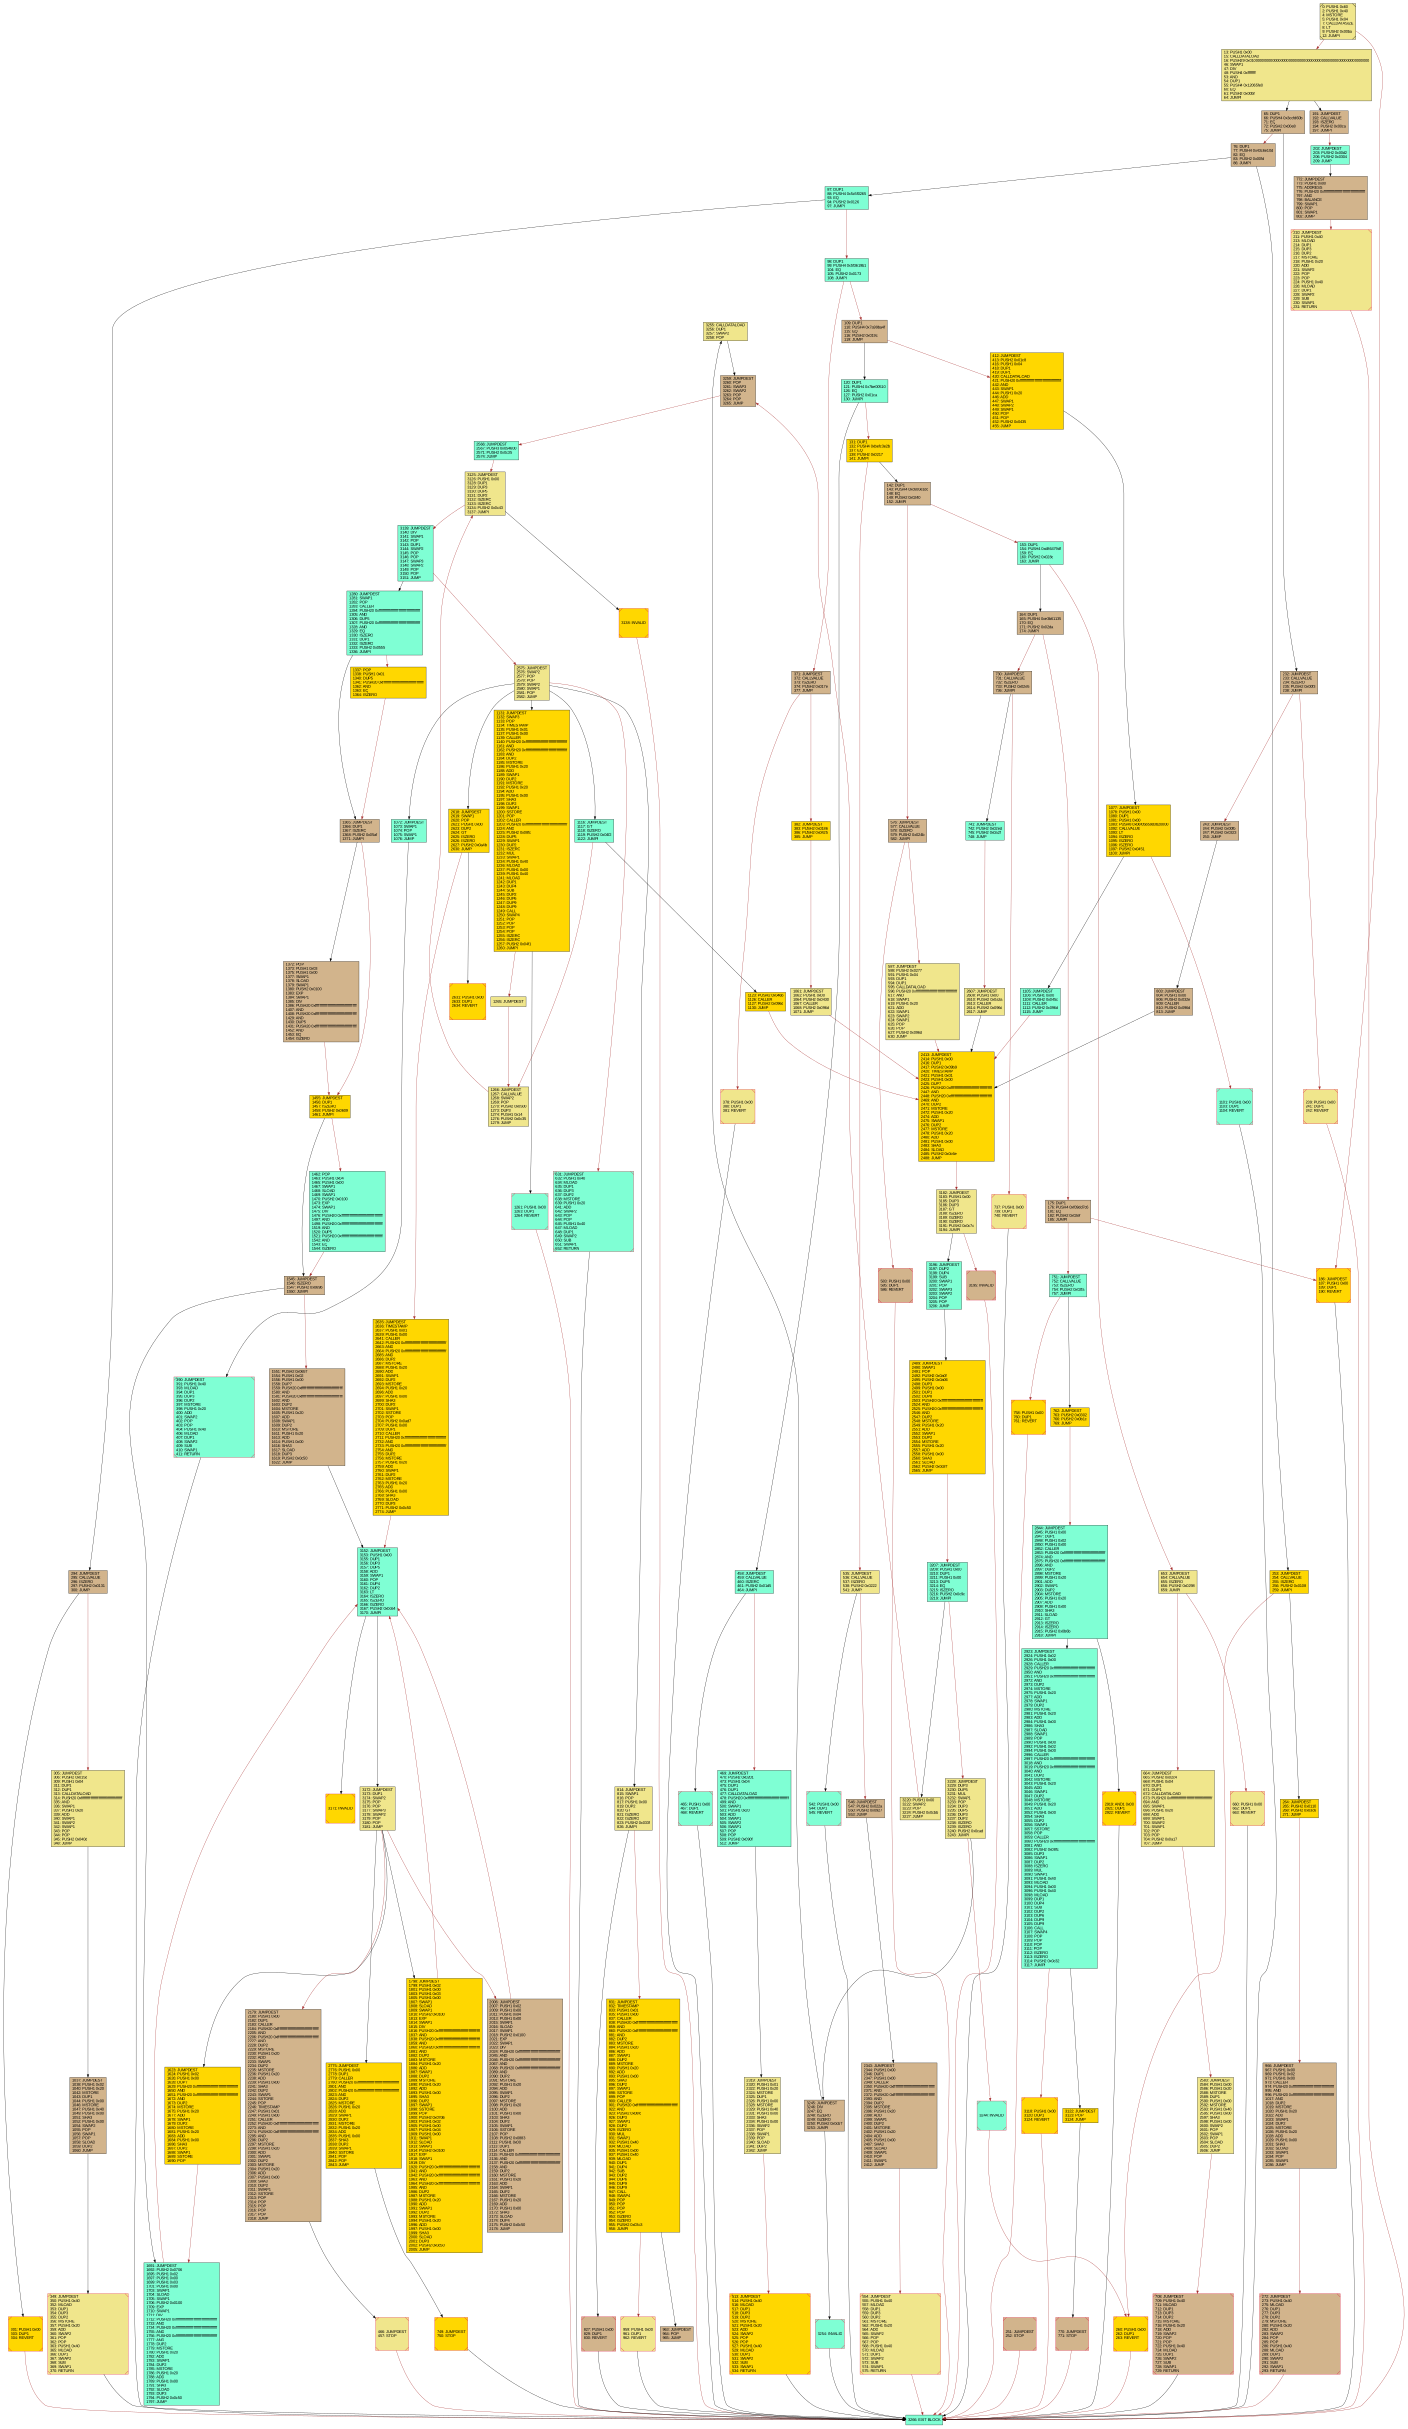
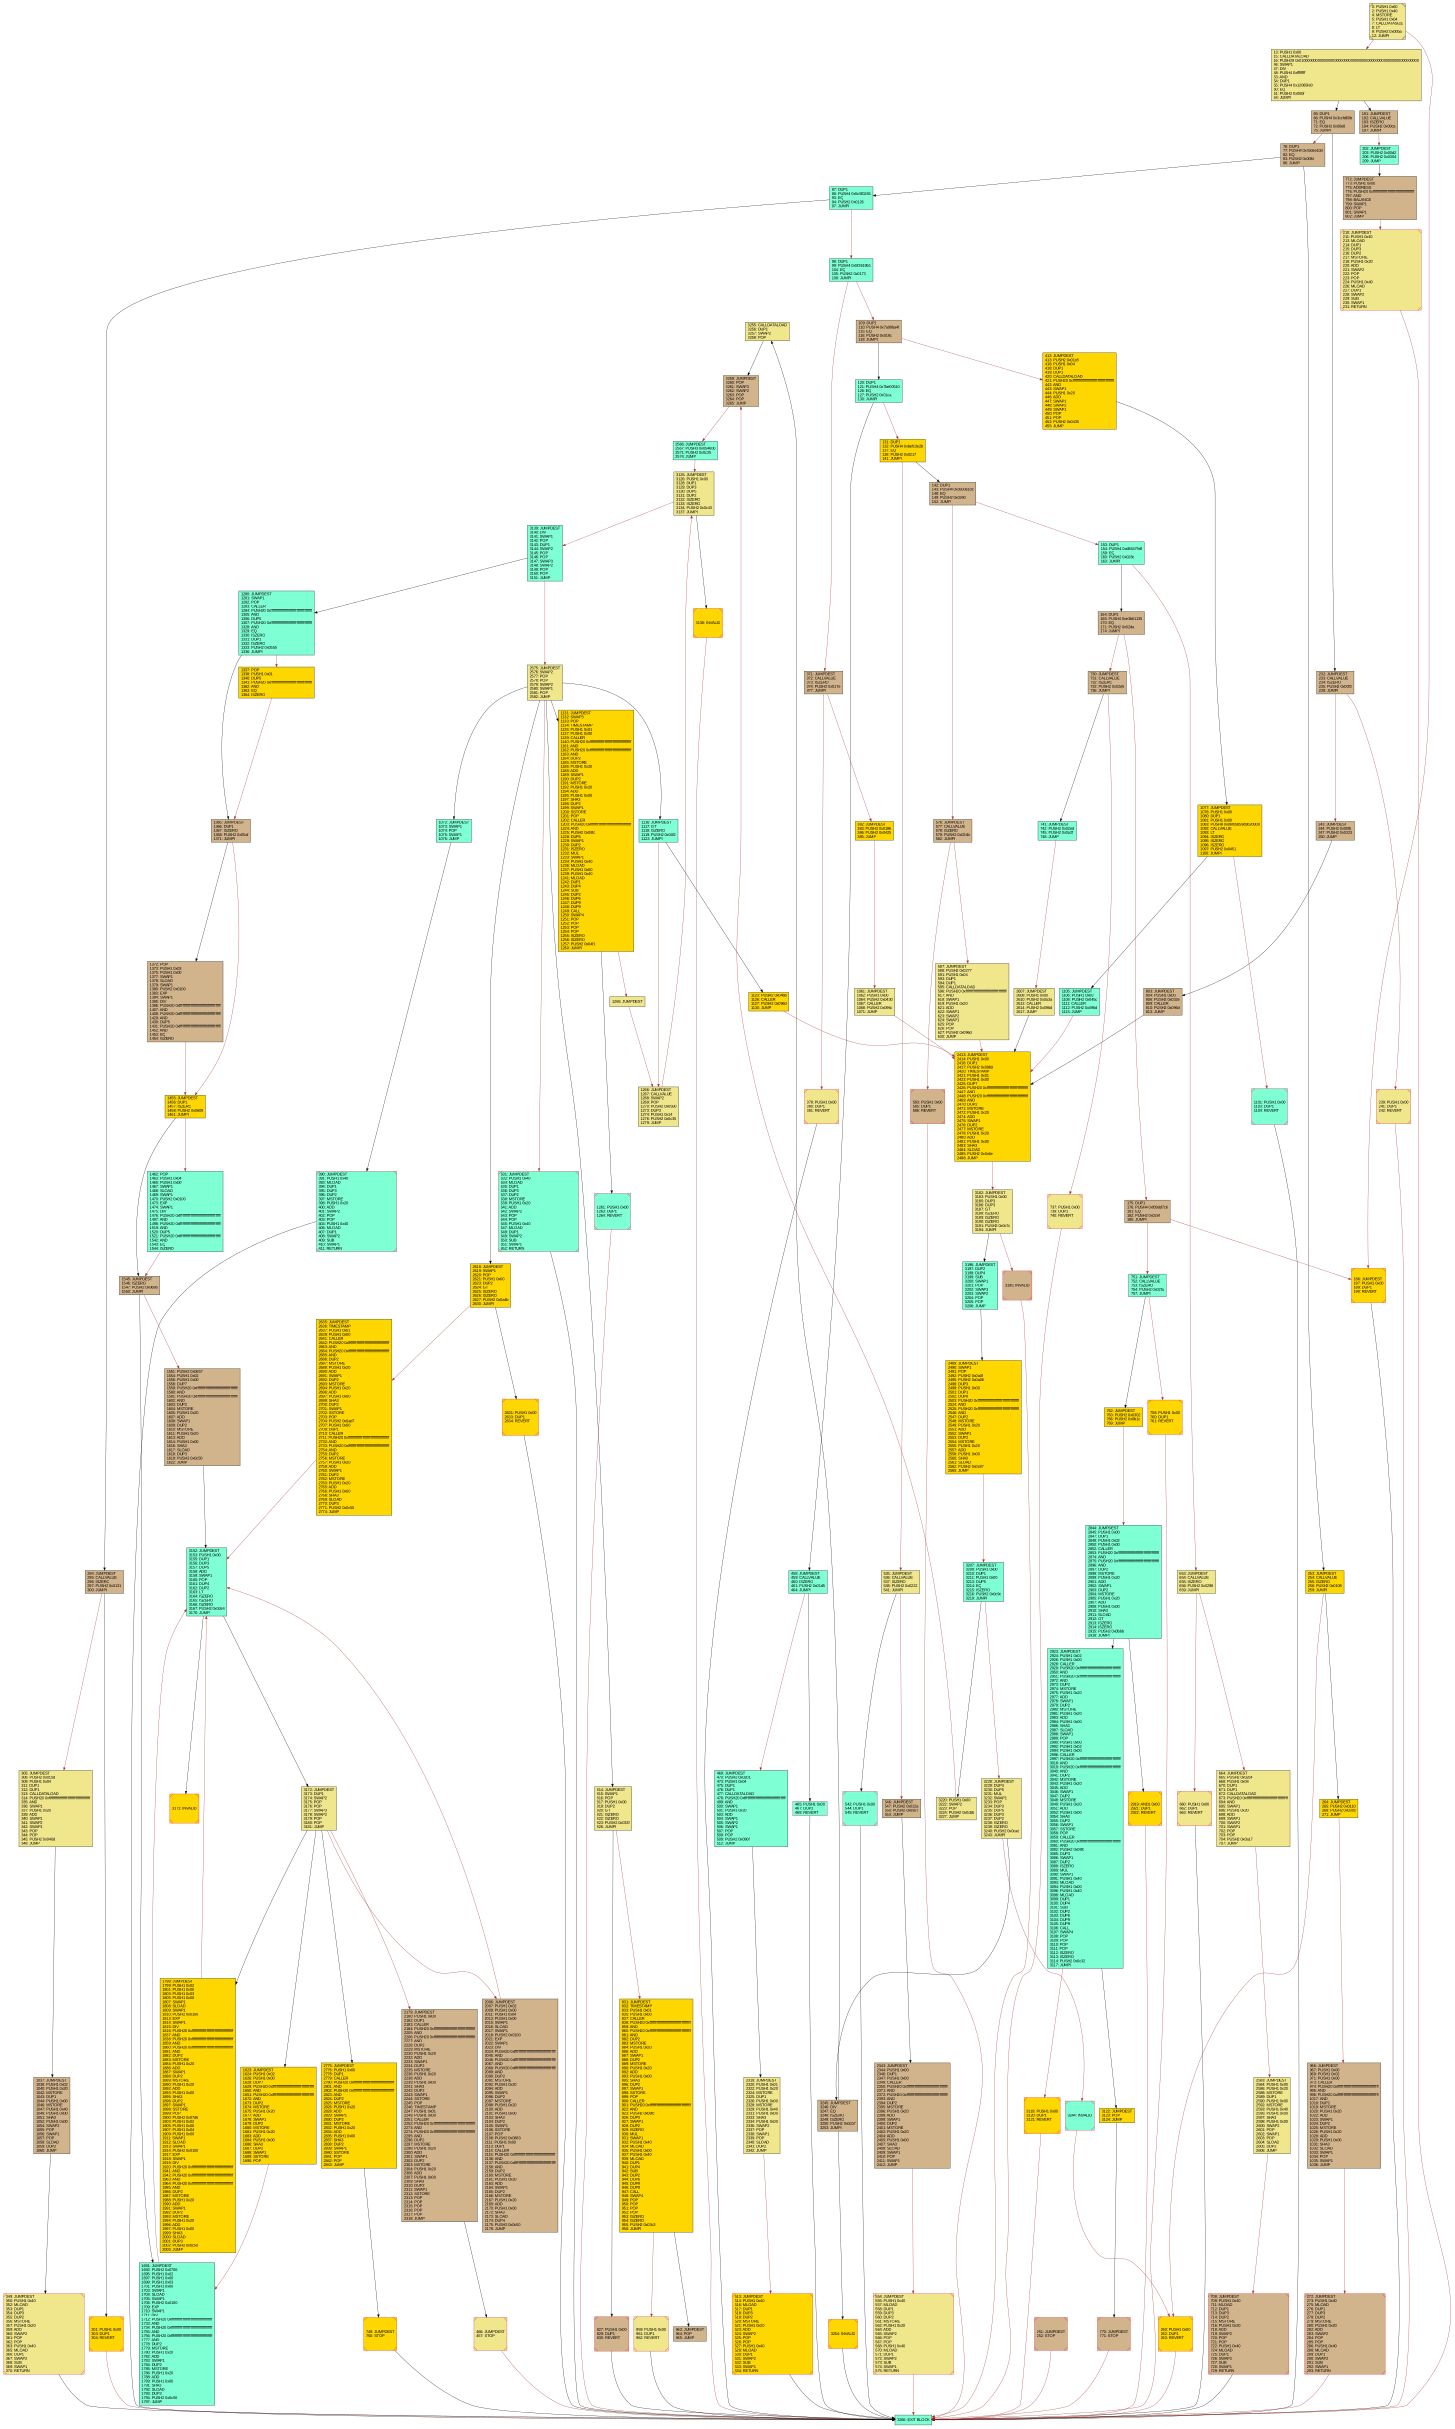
(695, 1809) -> (810, 1809)
(1009, 1834) -> (1041, 1849)
none -> (566, 2080)
(1040, 2116) -> (1042, 2116)
(1111, 2189) -> (1147, 2216)
(830, 2334) -> (843, 2334)
